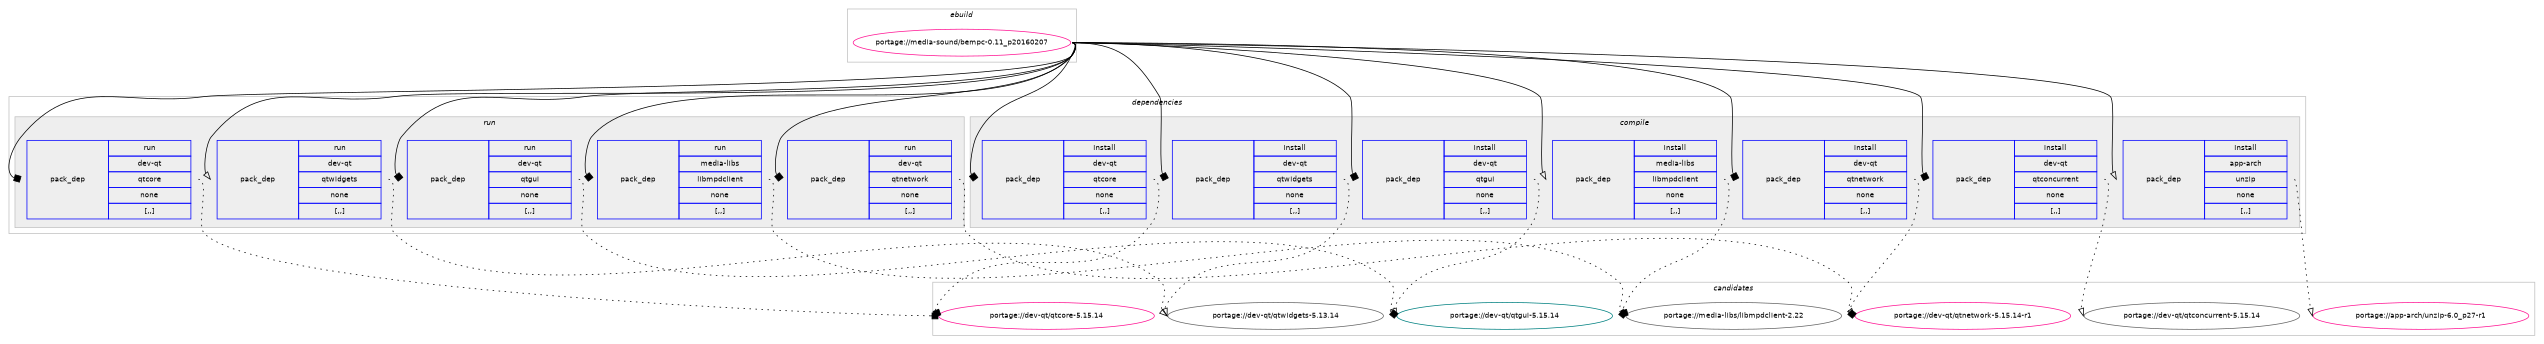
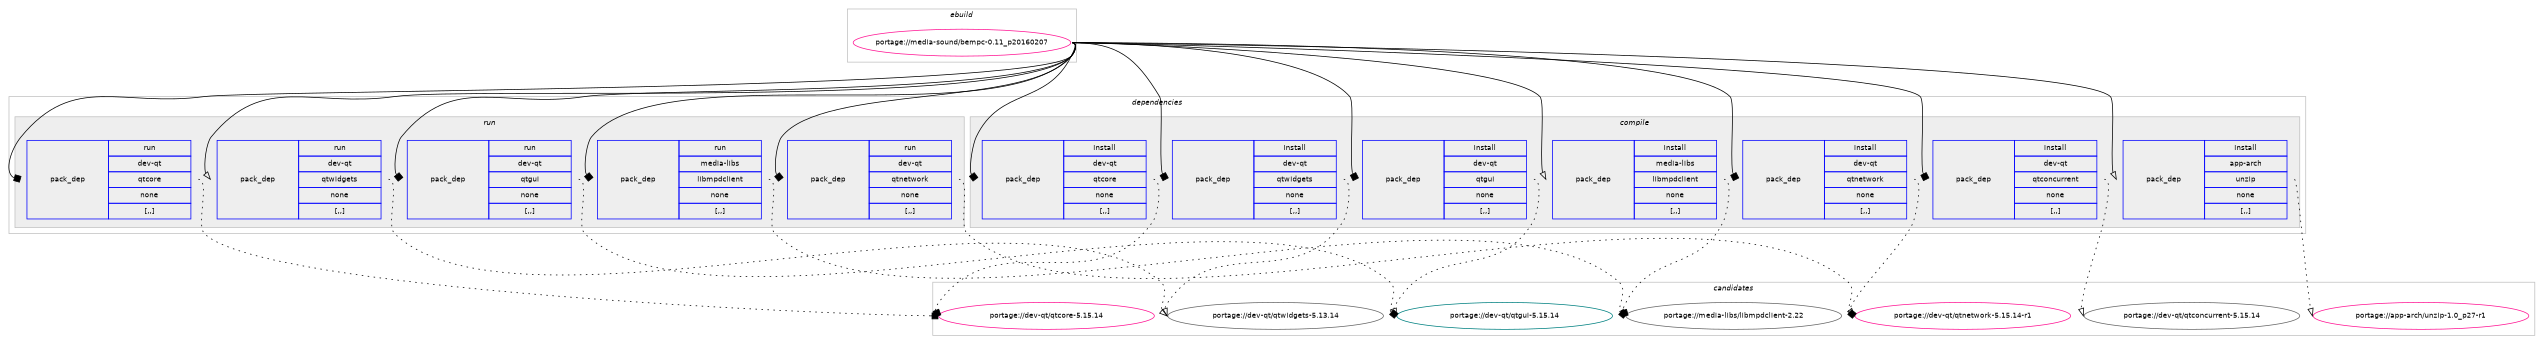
(2421, 316) -> (2421, 316)
